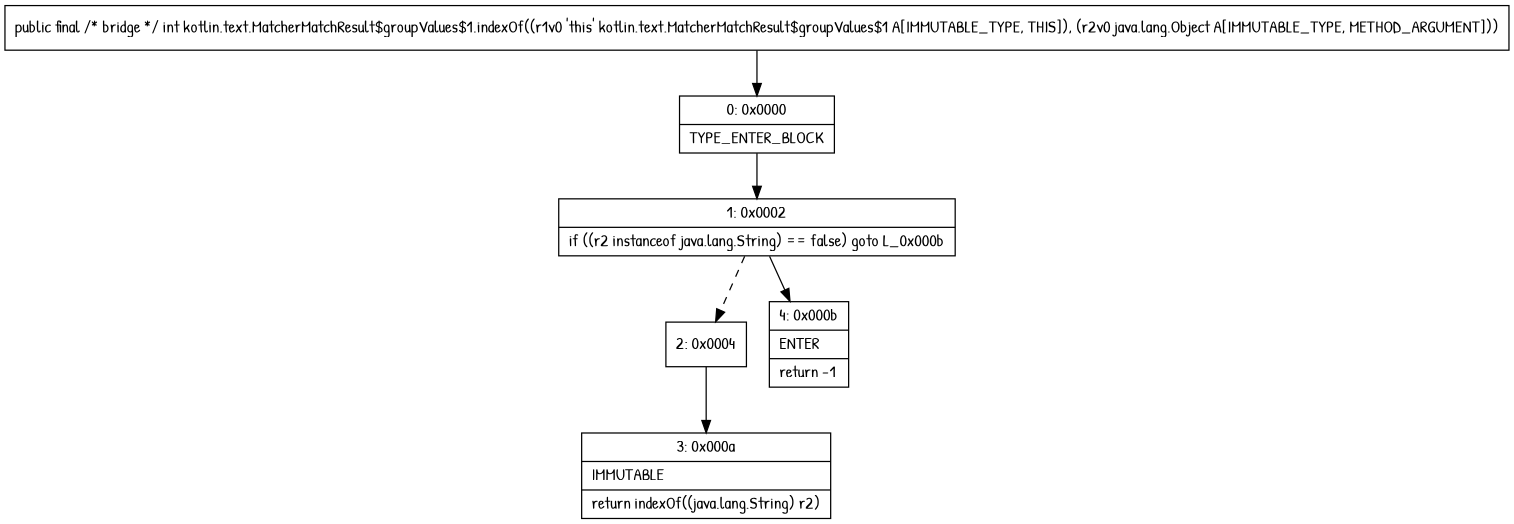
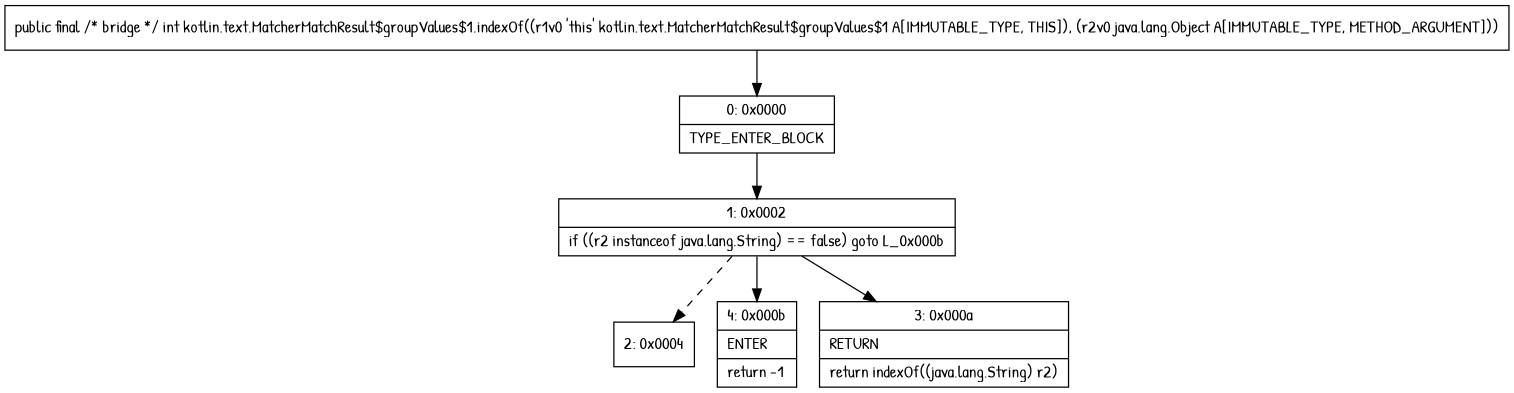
(706, 394) -> (834, 276)
(628, 475) -> (854, 344)
